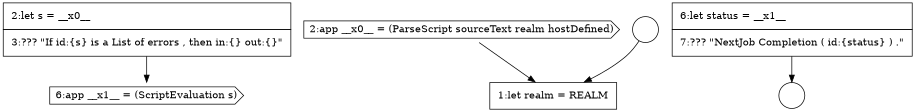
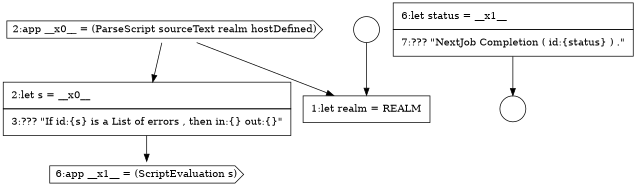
none -> (158, 59)
